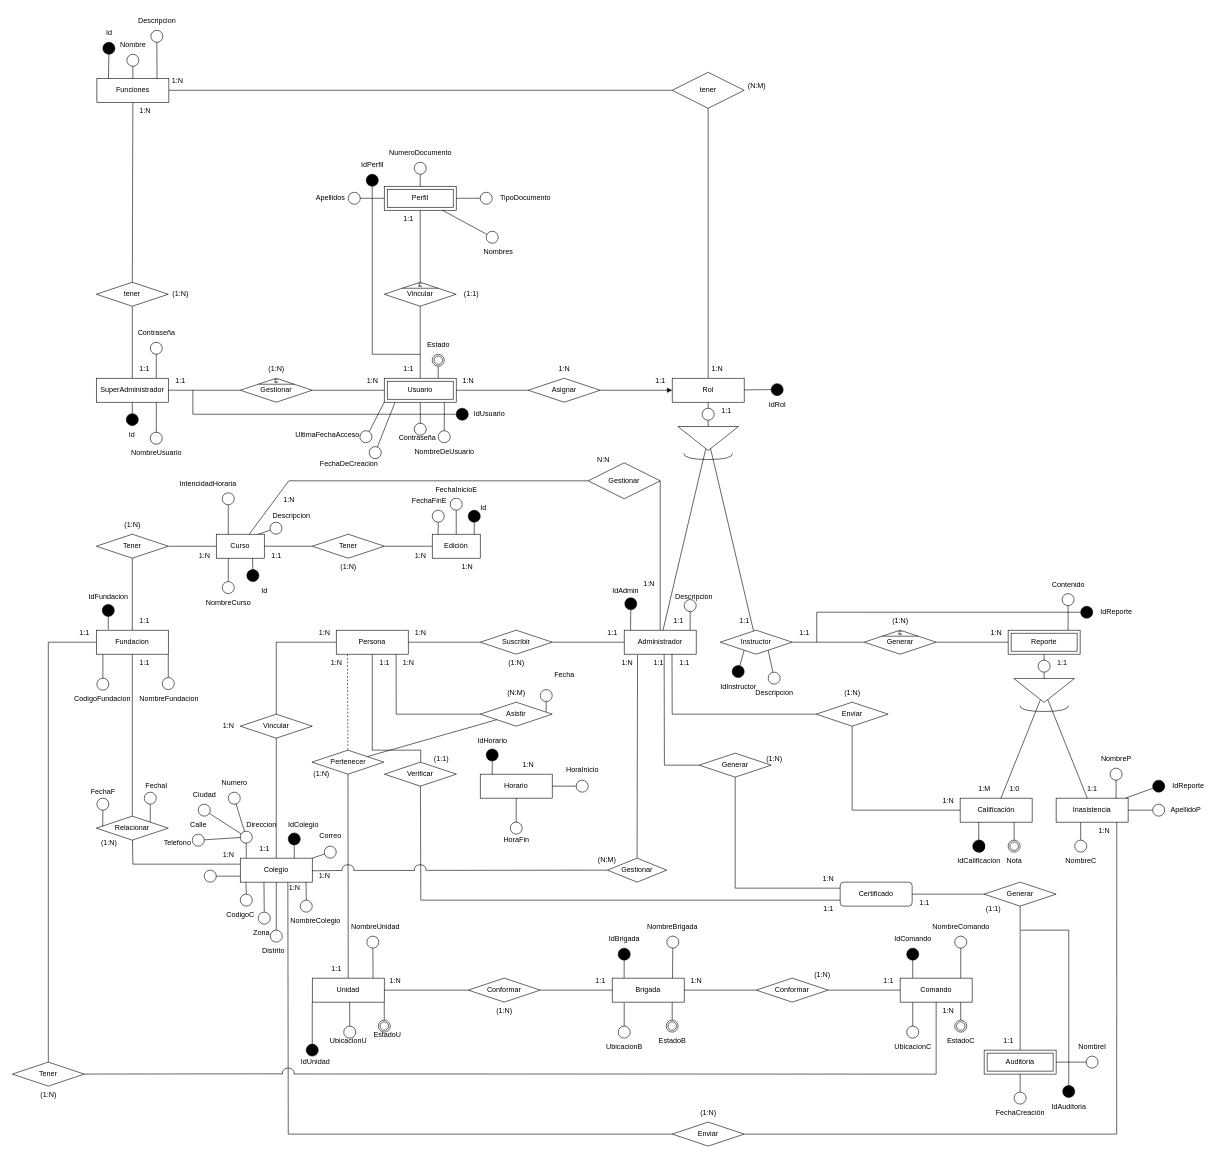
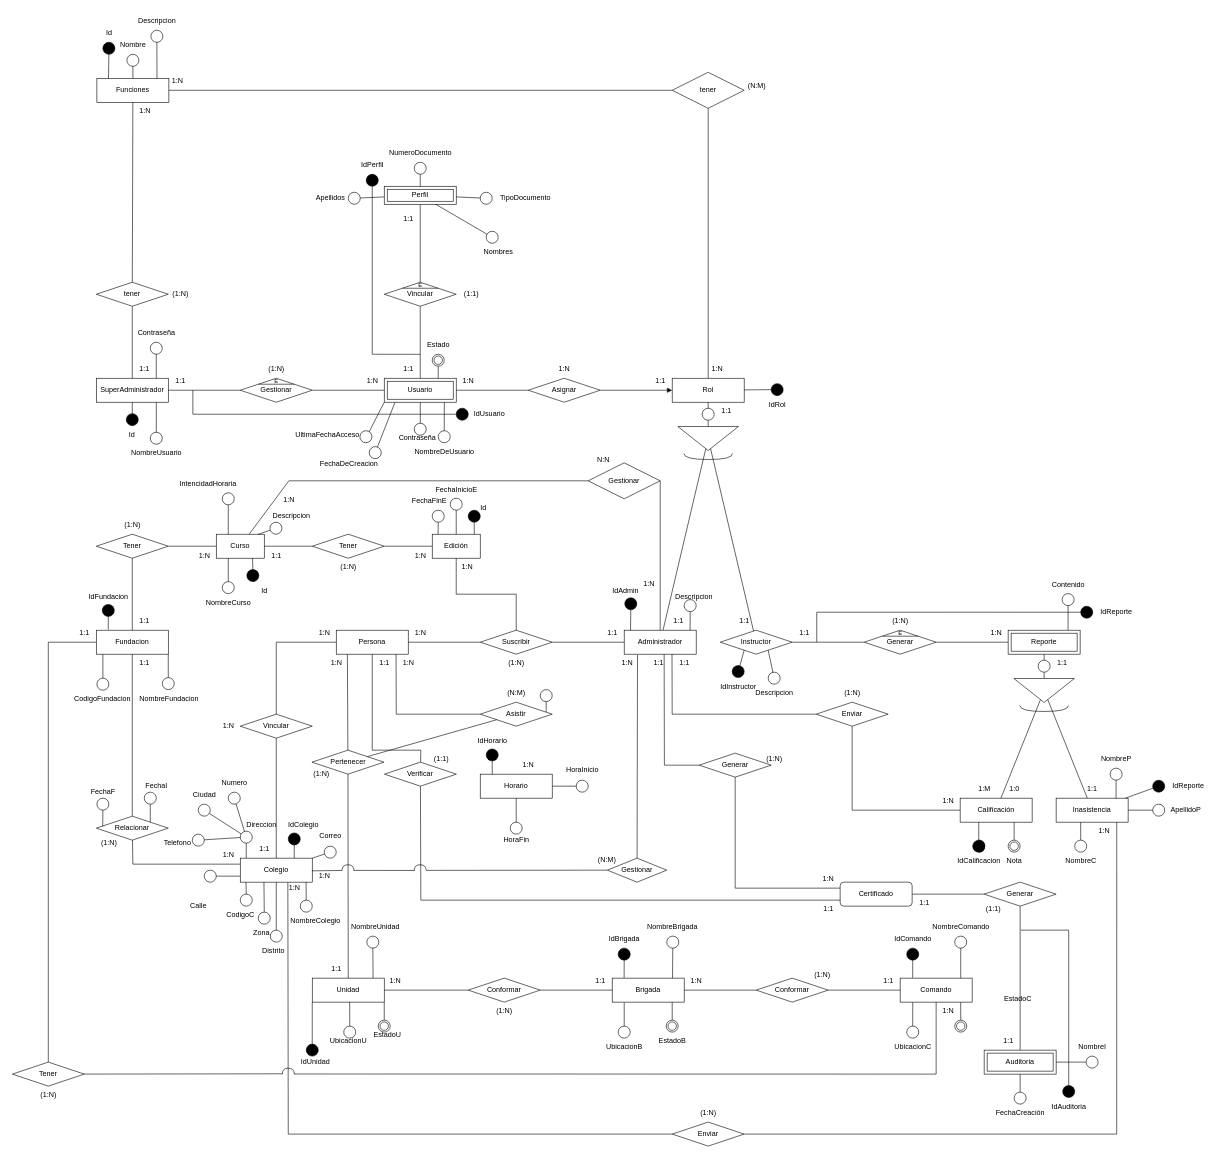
(420, 198) -> (420, 195)
none -> (486, 594)
(564, 675) -> none
(348, 702) -> (348, 702)
(198, 825) -> (198, 906)
(961, 1041) -> (1018, 999)
